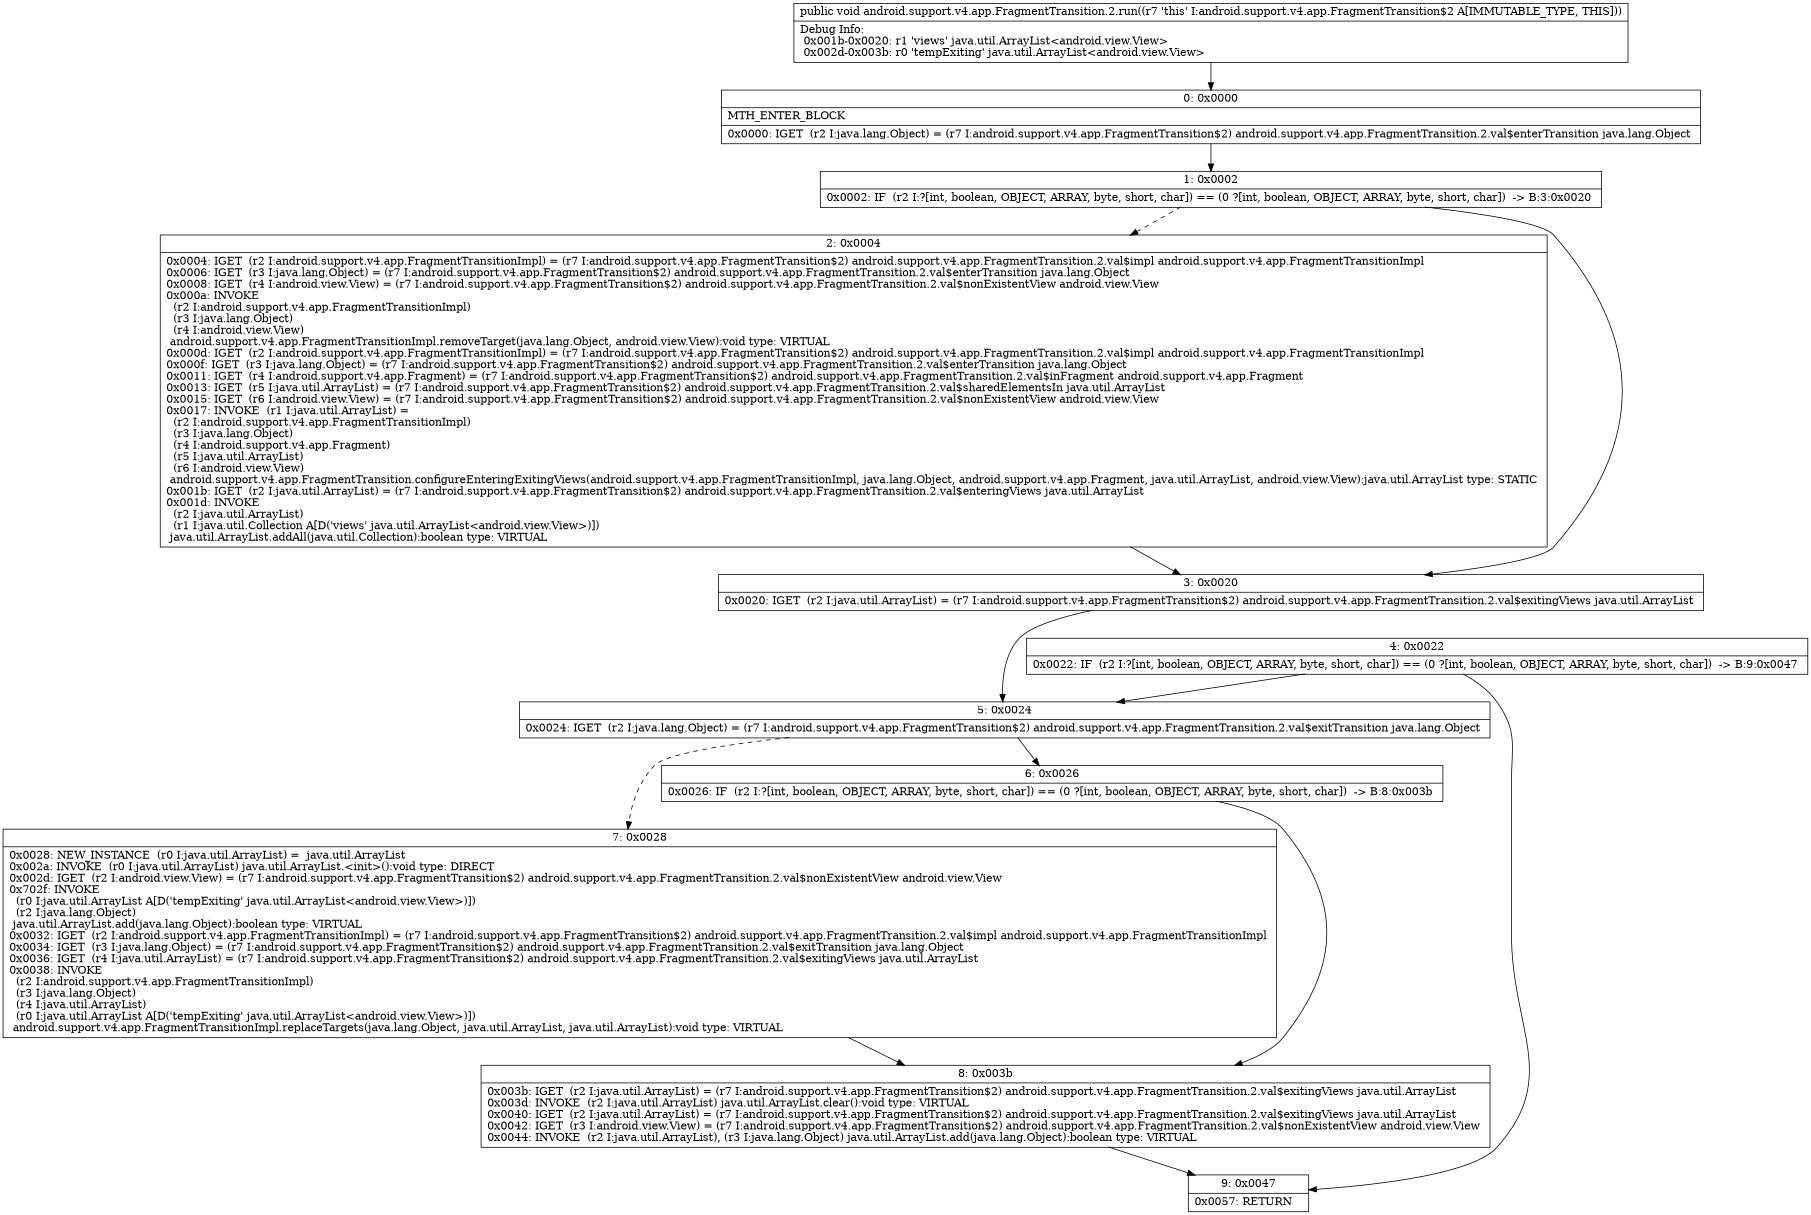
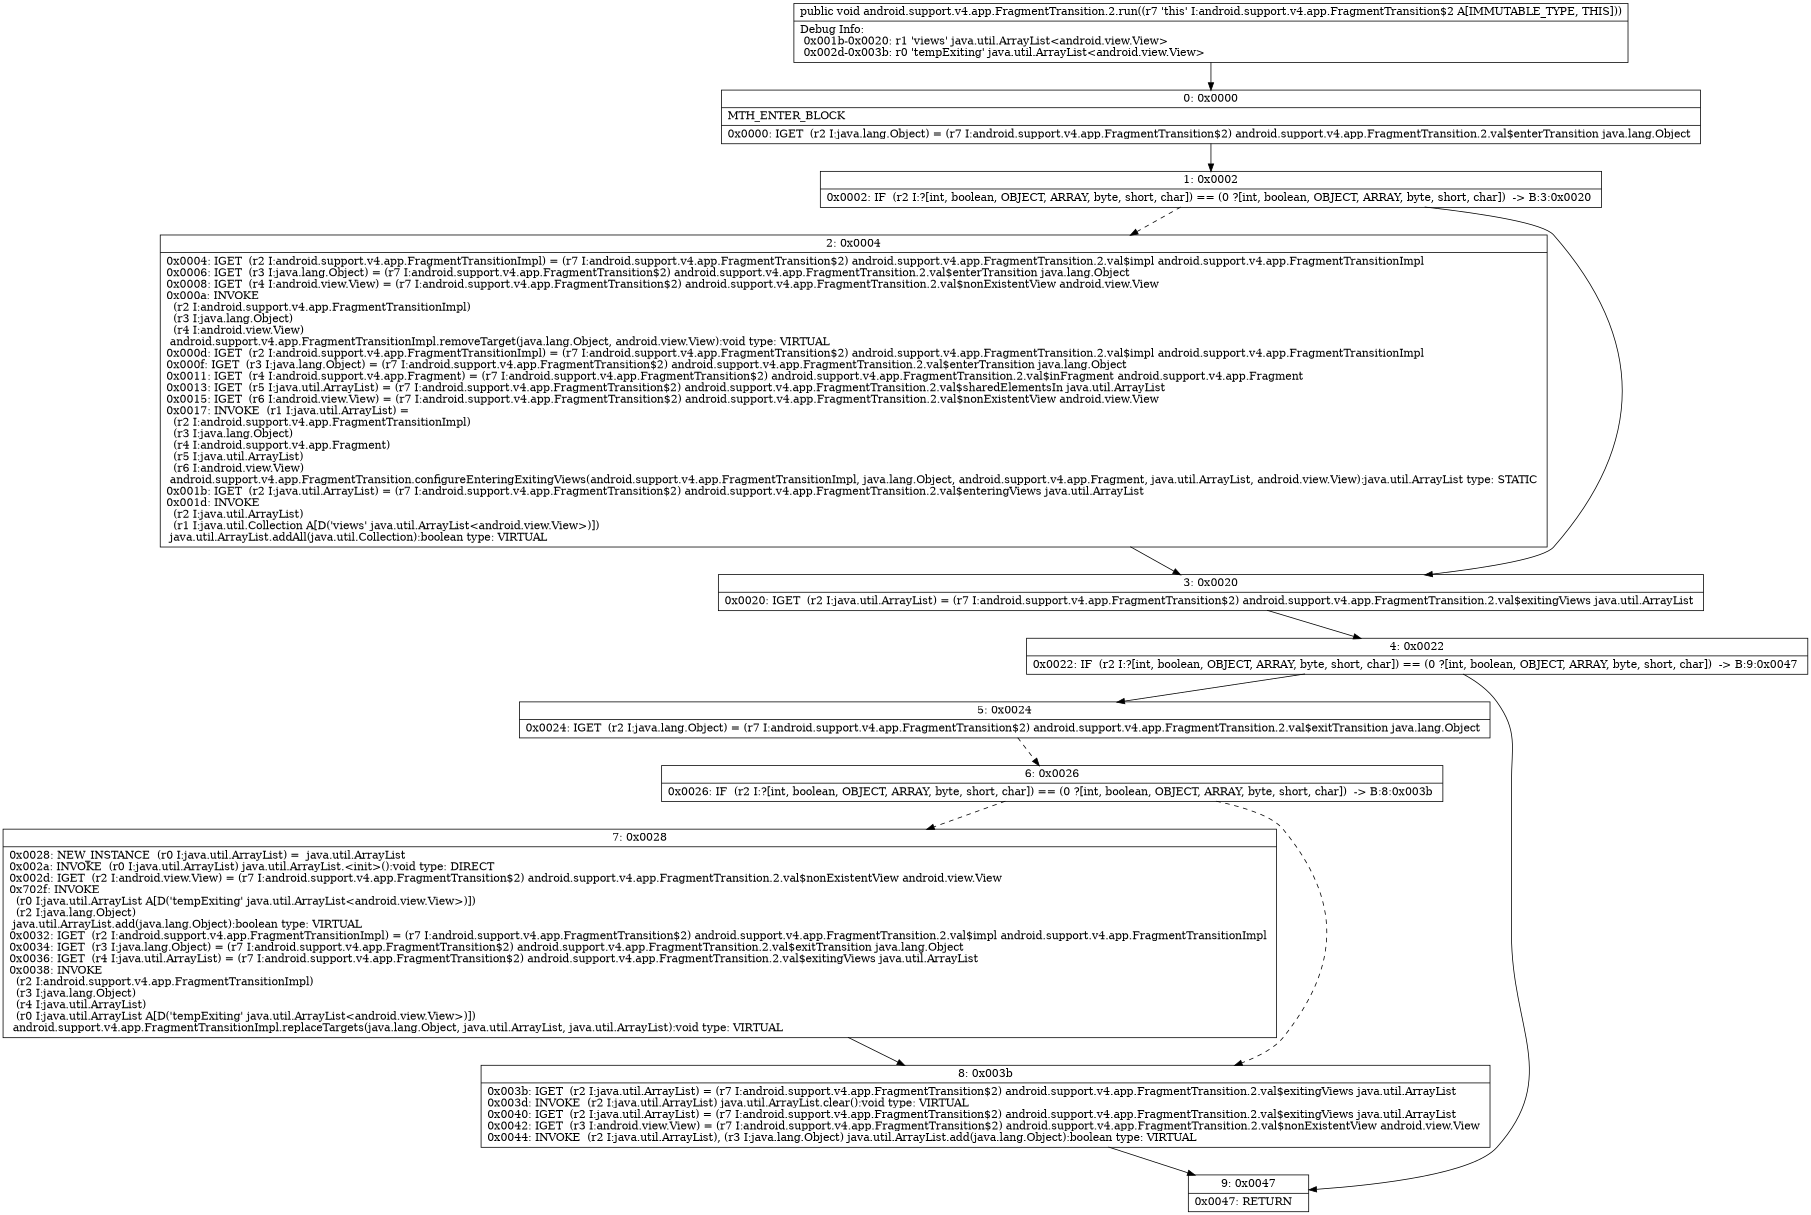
(1027, 632) -> (1310, 623)
(1026, 749) -> (1026, 749)
(690, 752) -> (970, 814)
(1326, 921) -> (1326, 921)
(1249, 1202) -> (1249, 1202)
